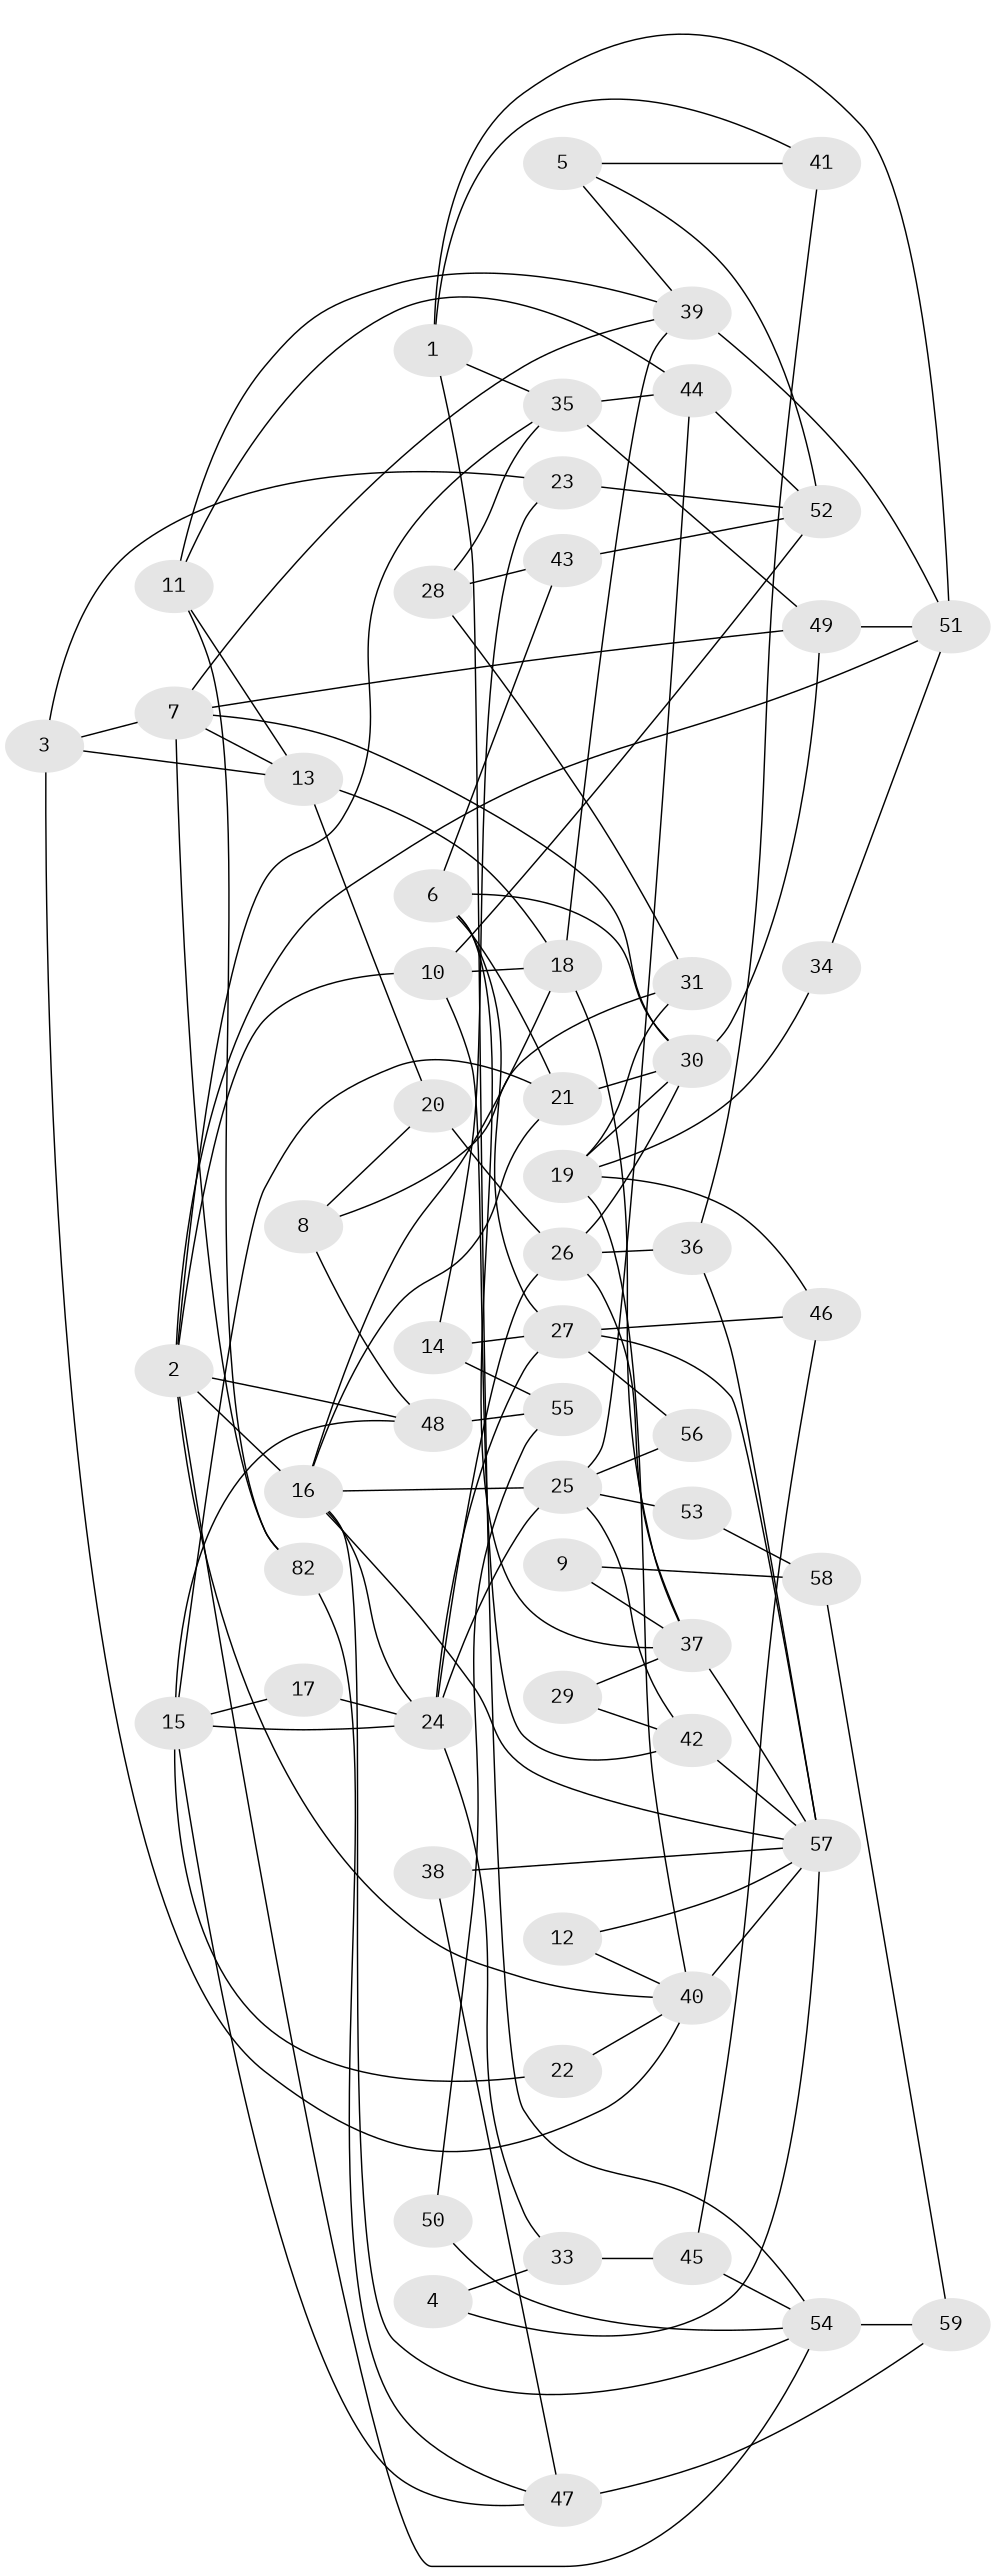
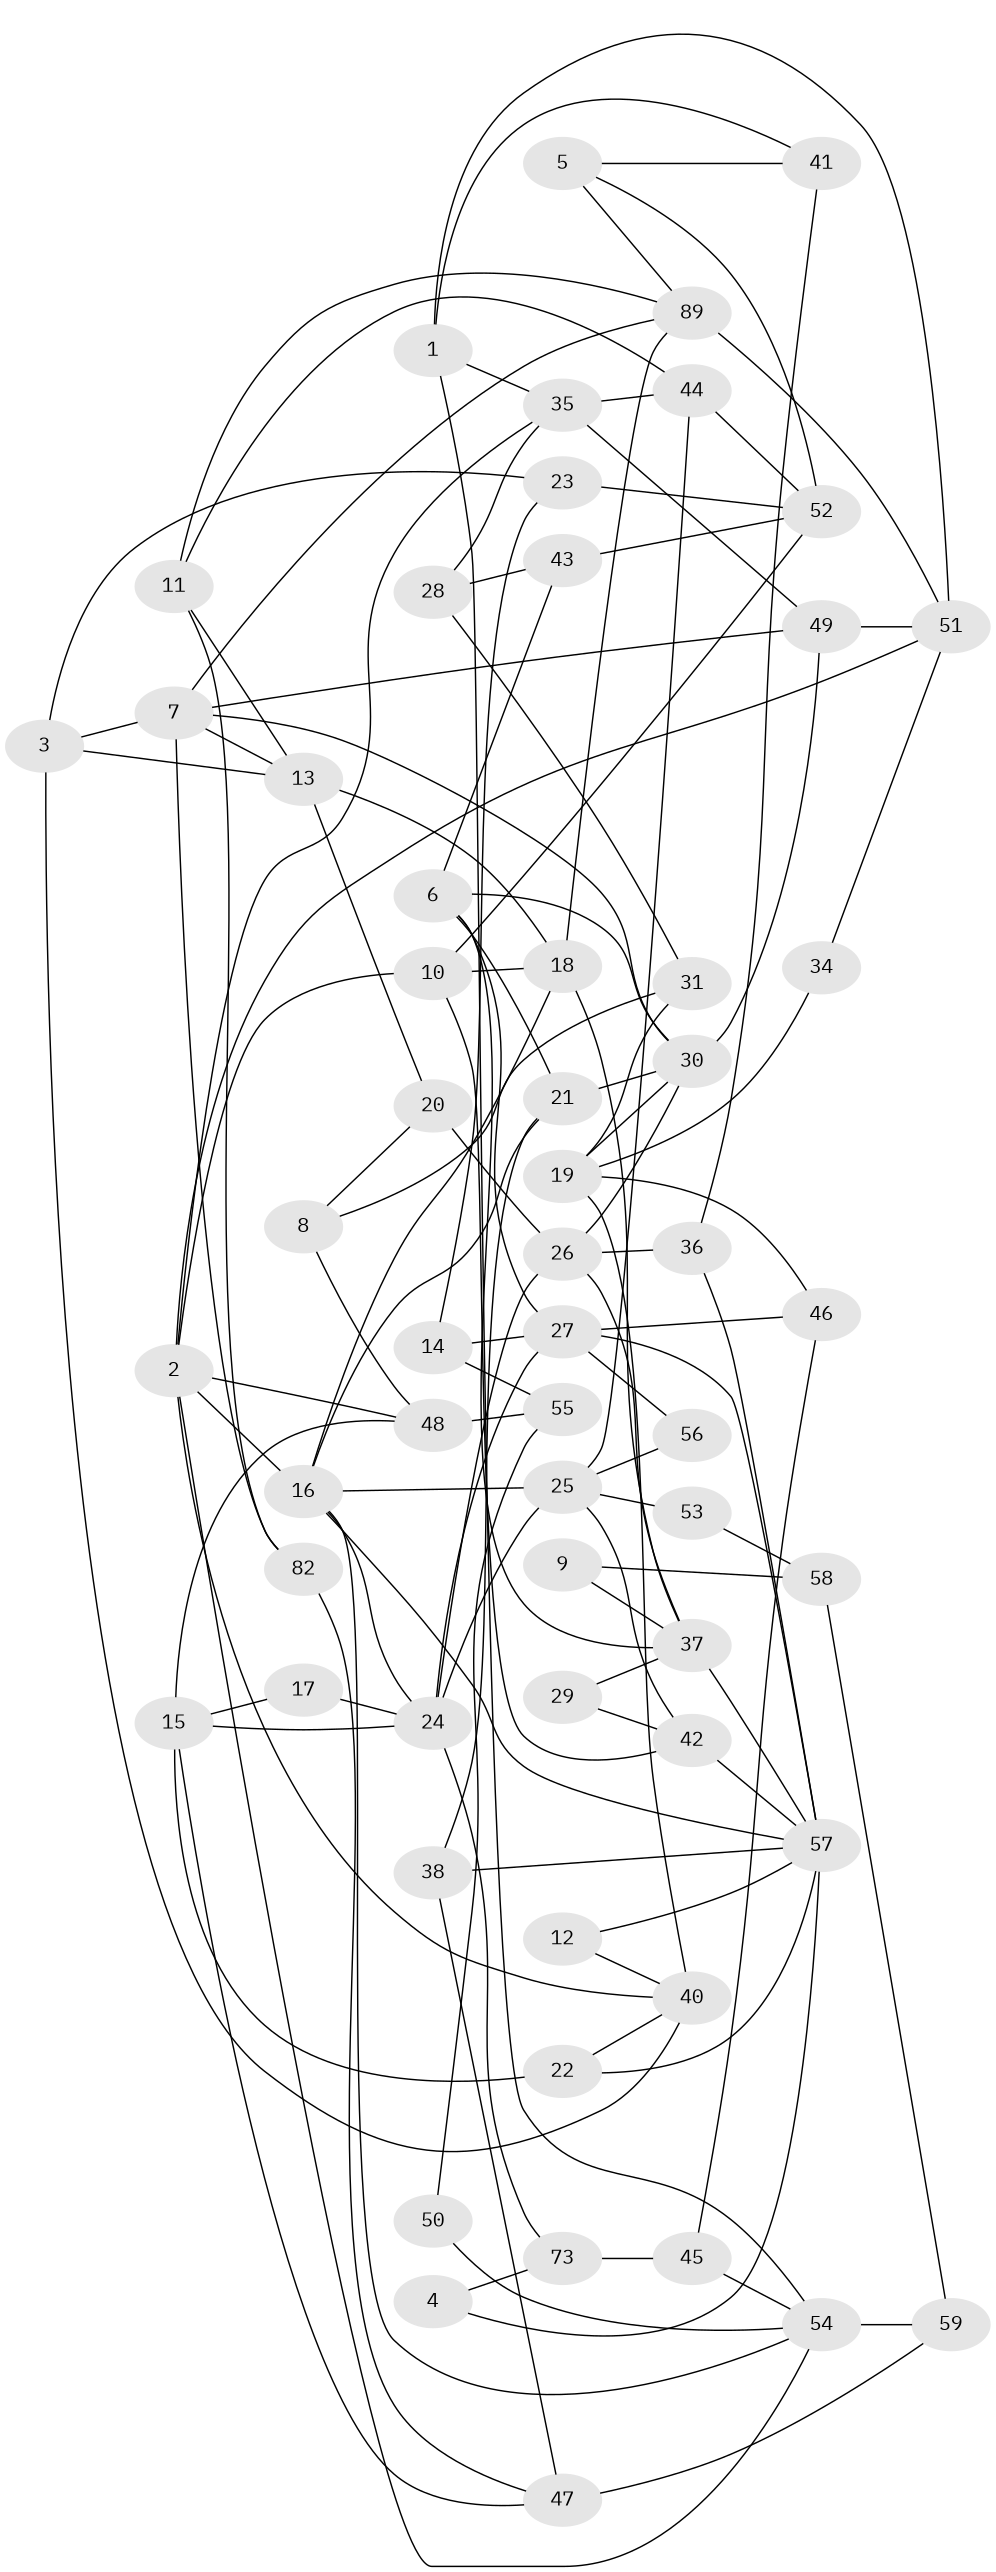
(692, 313) -> (692, 313)
(241, 1281) -> (494, 1296)
(757, 1922) -> (750, 2018)
(563, 2258) -> (563, 2258)
